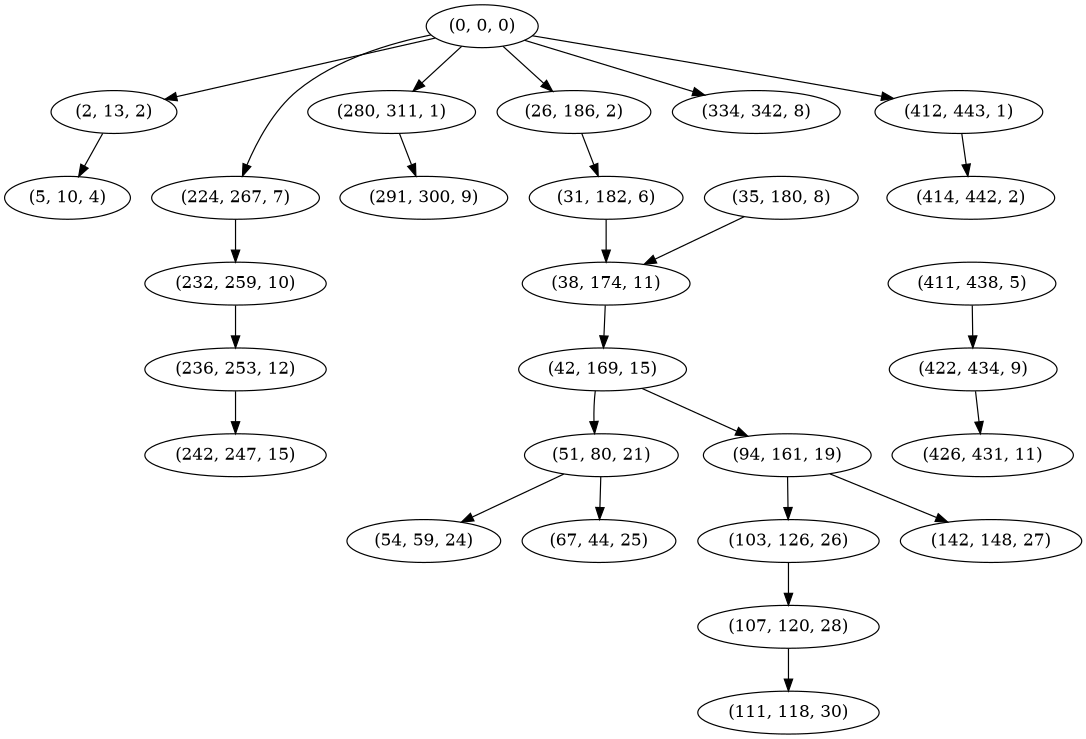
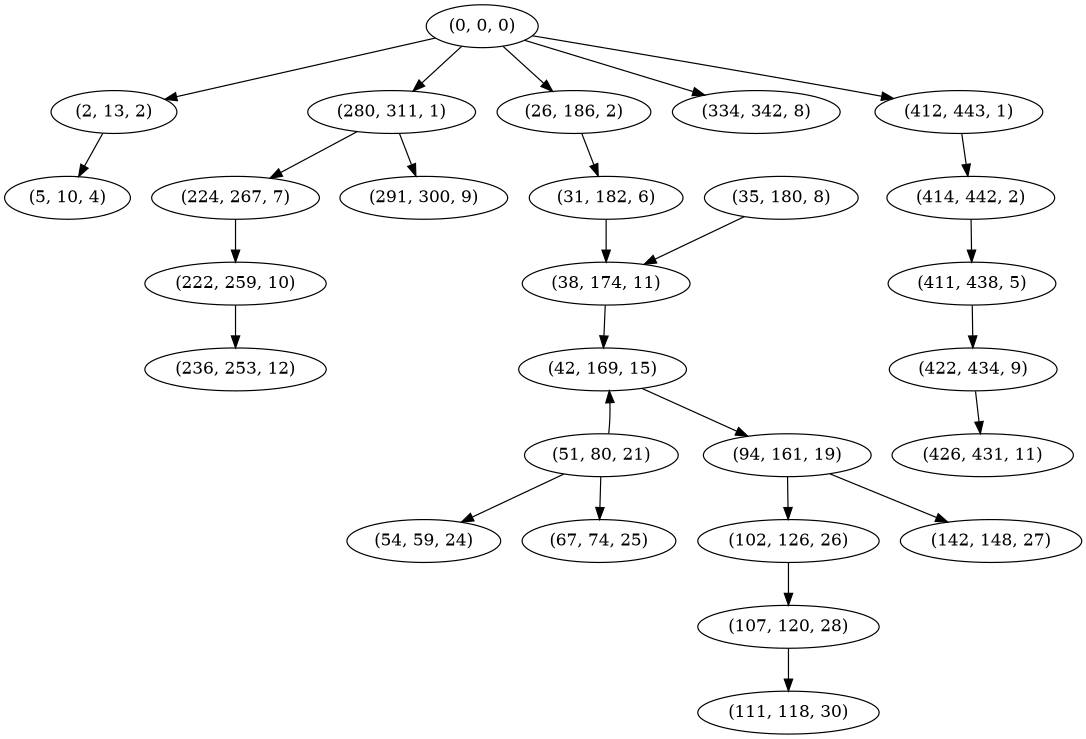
(320, 75) -> (319, 152)
none -> (971, 235)
(236, 284) -> (236, 284)
(594, 406) -> (610, 418)
(236, 455) -> none
(599, 541) -> (599, 541)
(788, 541) -> (788, 541)
